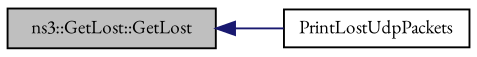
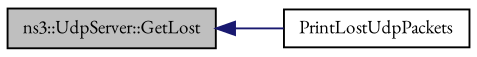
(112, 28) -> (112, 28)
